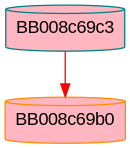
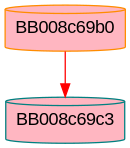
(65, 68) -> (65, 68)
